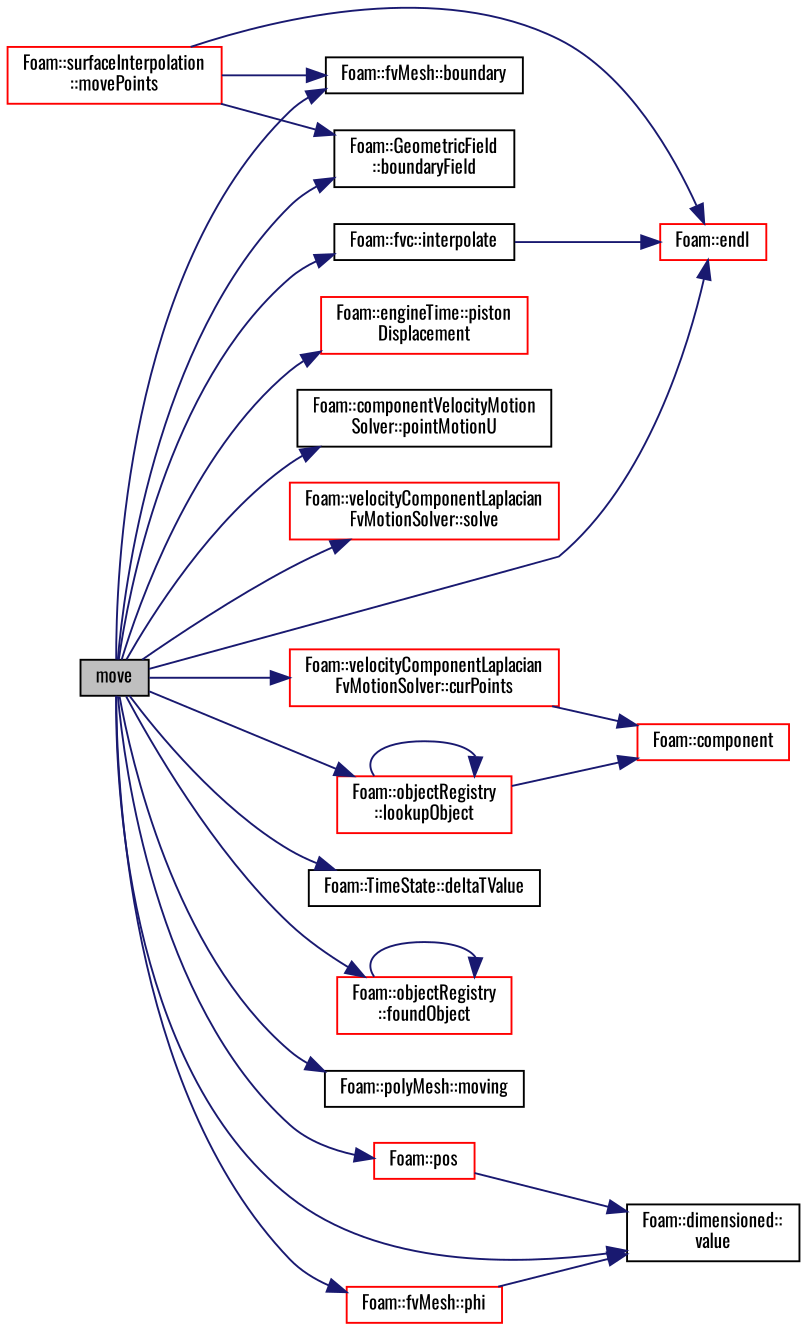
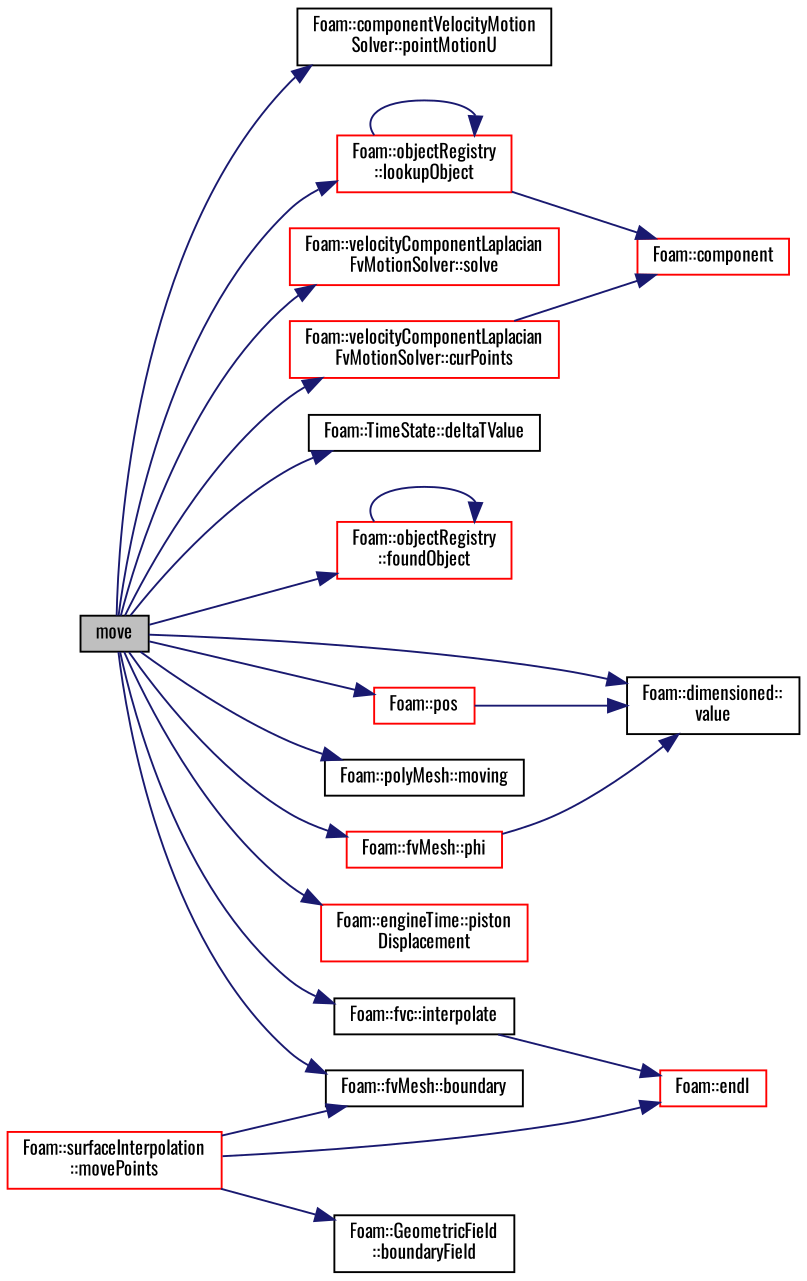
(173, 402) -> none
(507, 571) -> none
